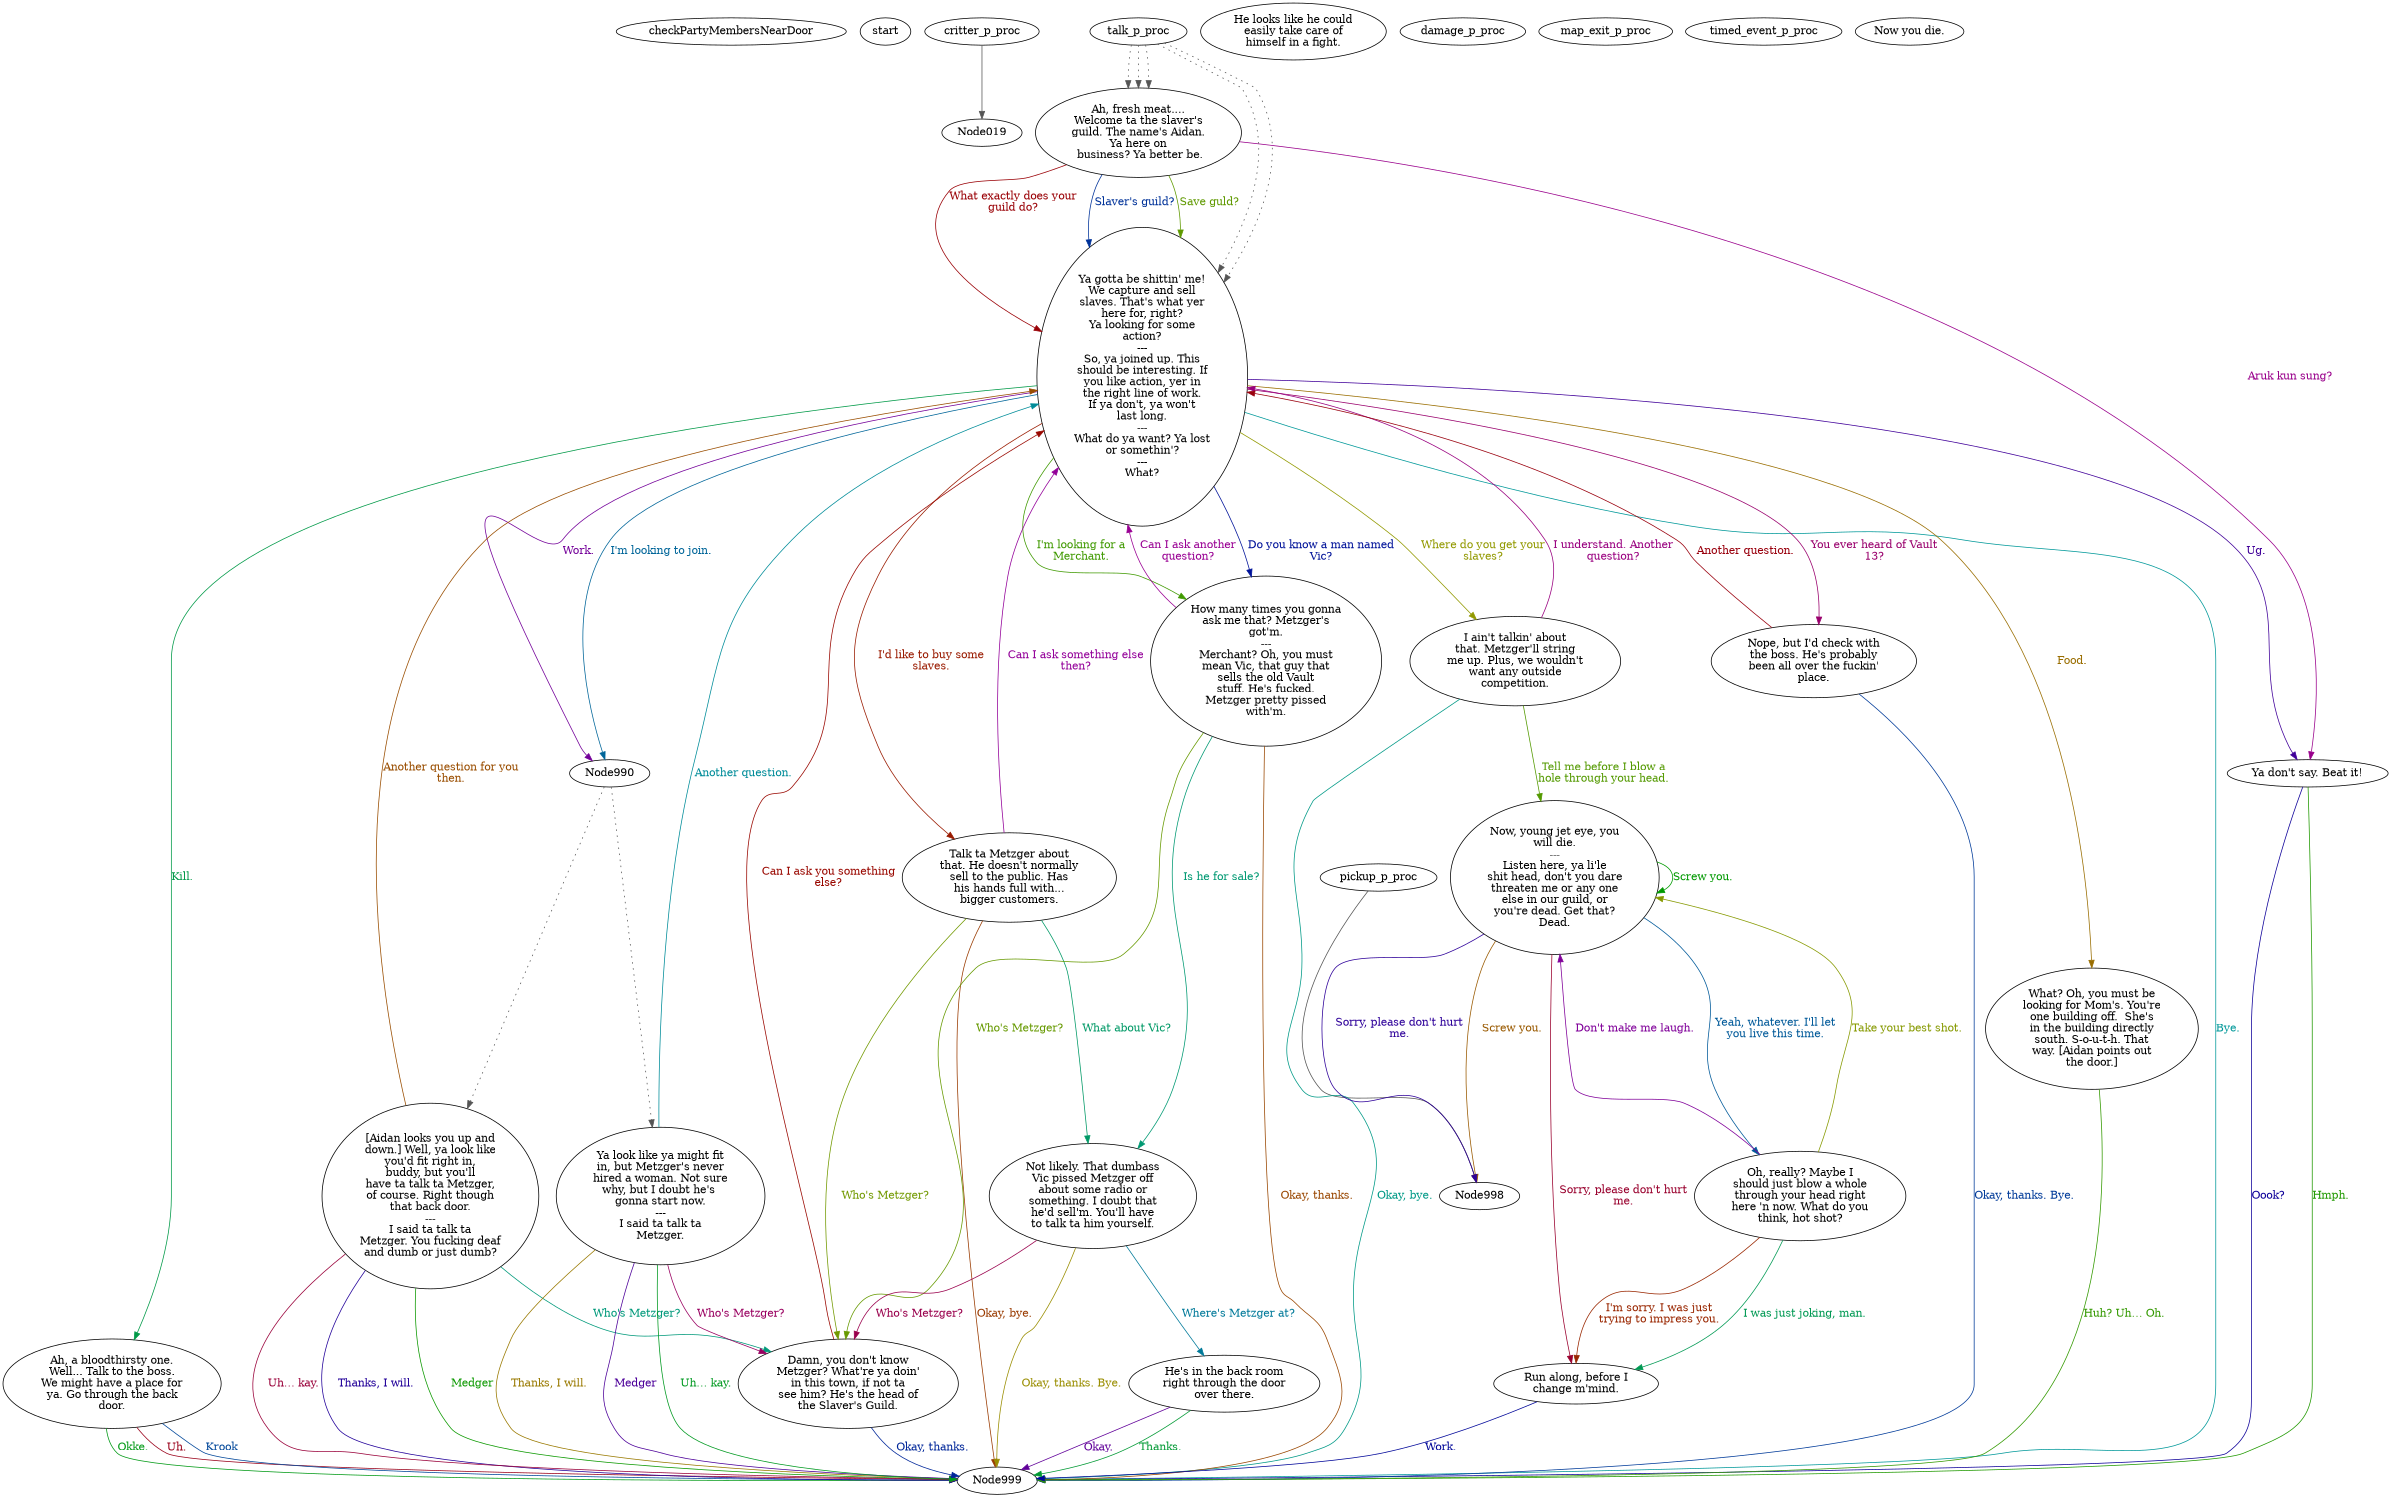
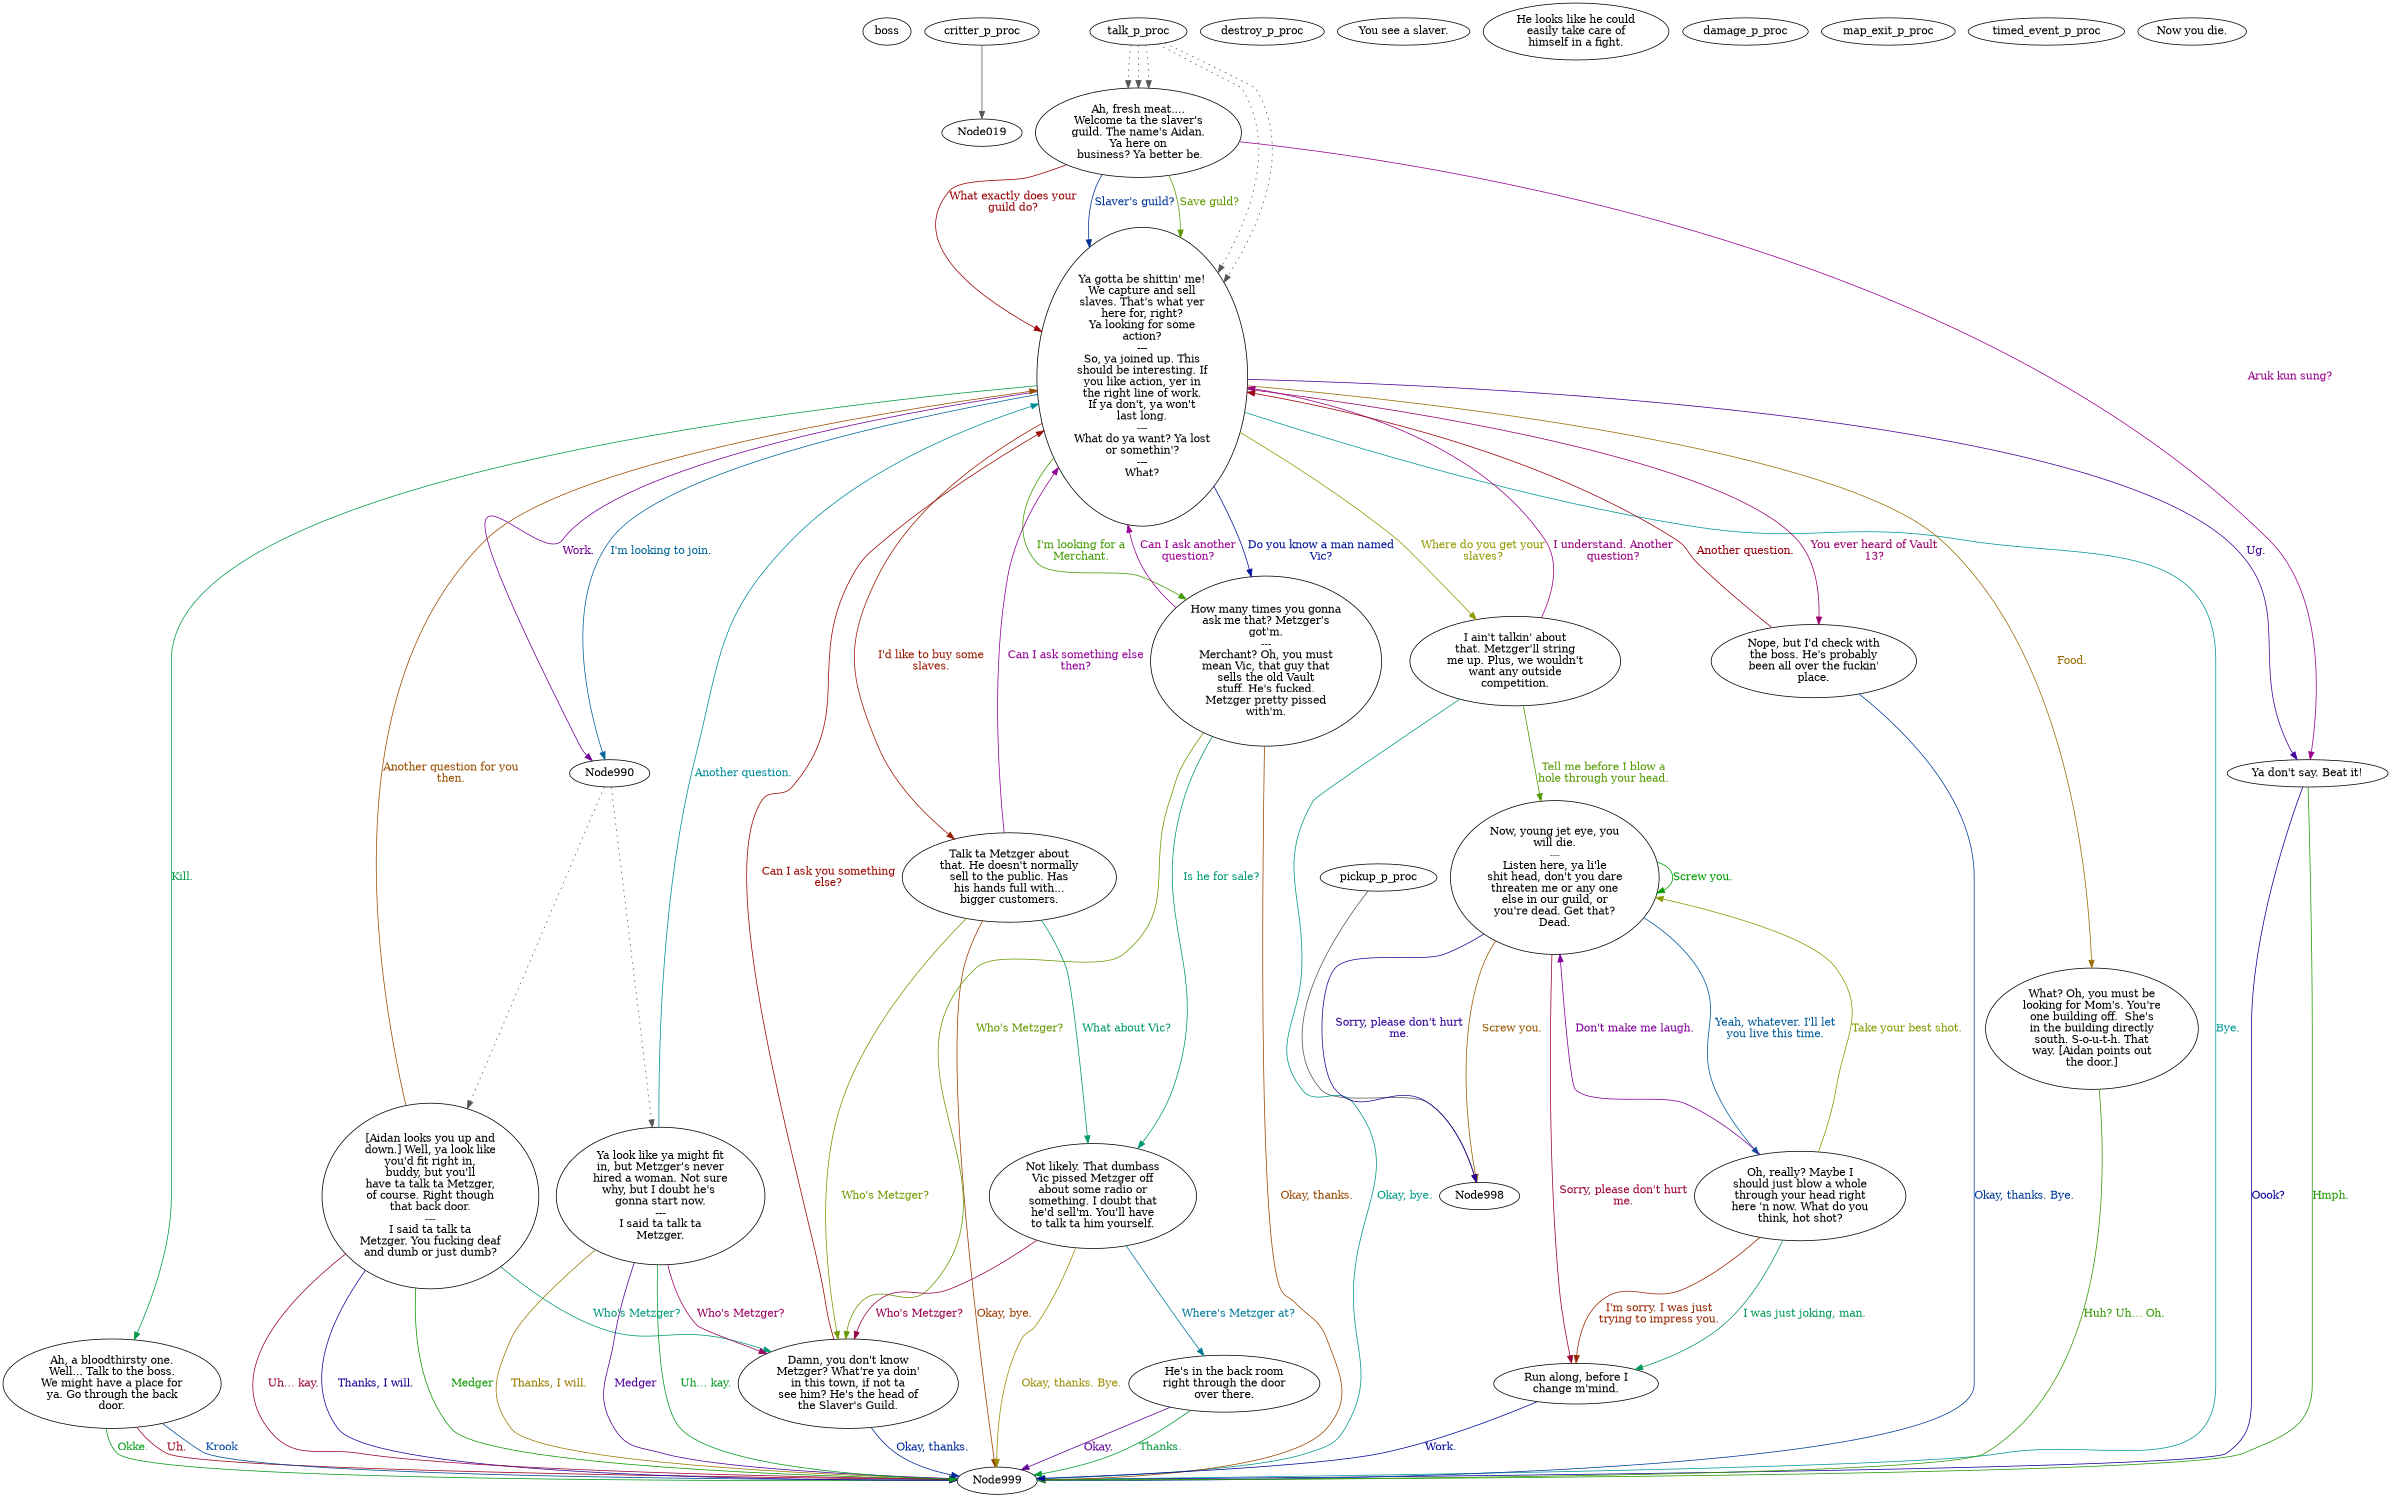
(731, 32) -> (887, 32)
(885, 32) -> none
none -> (1262, 32)
none -> (1404, 32)
